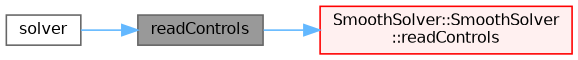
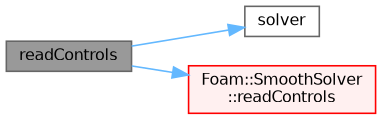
(101, 30) -> (180, 38)
(446, 30) -> (282, 90)
